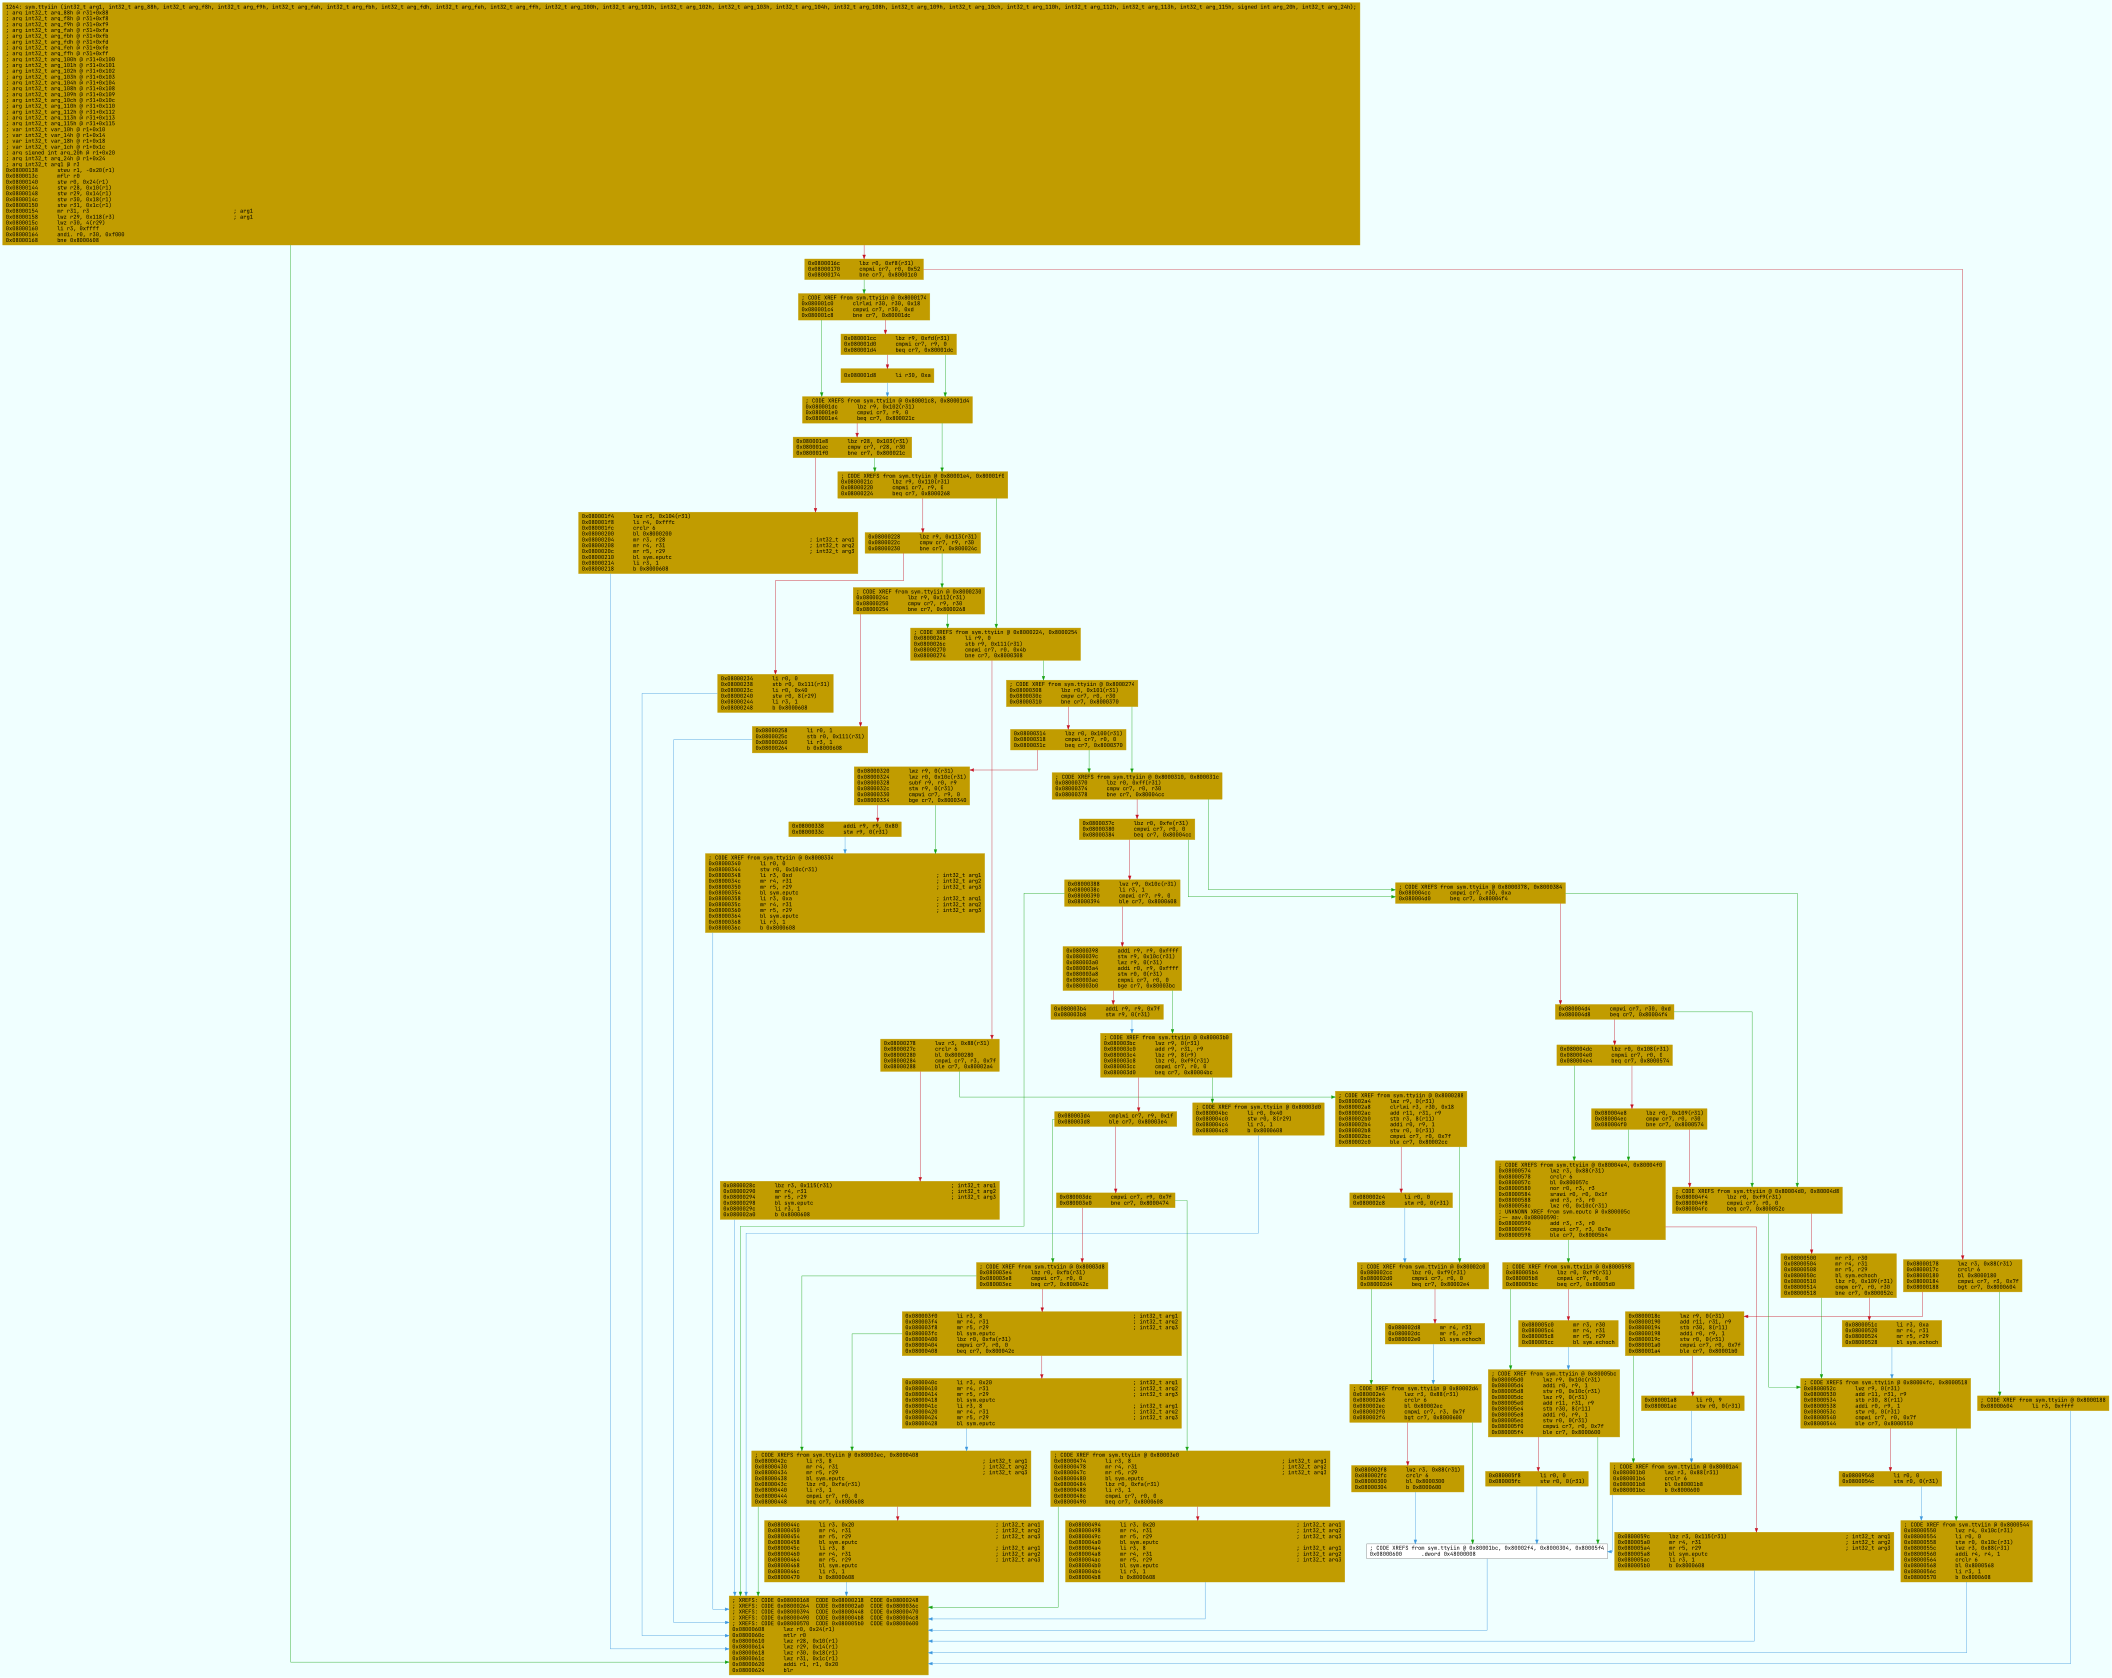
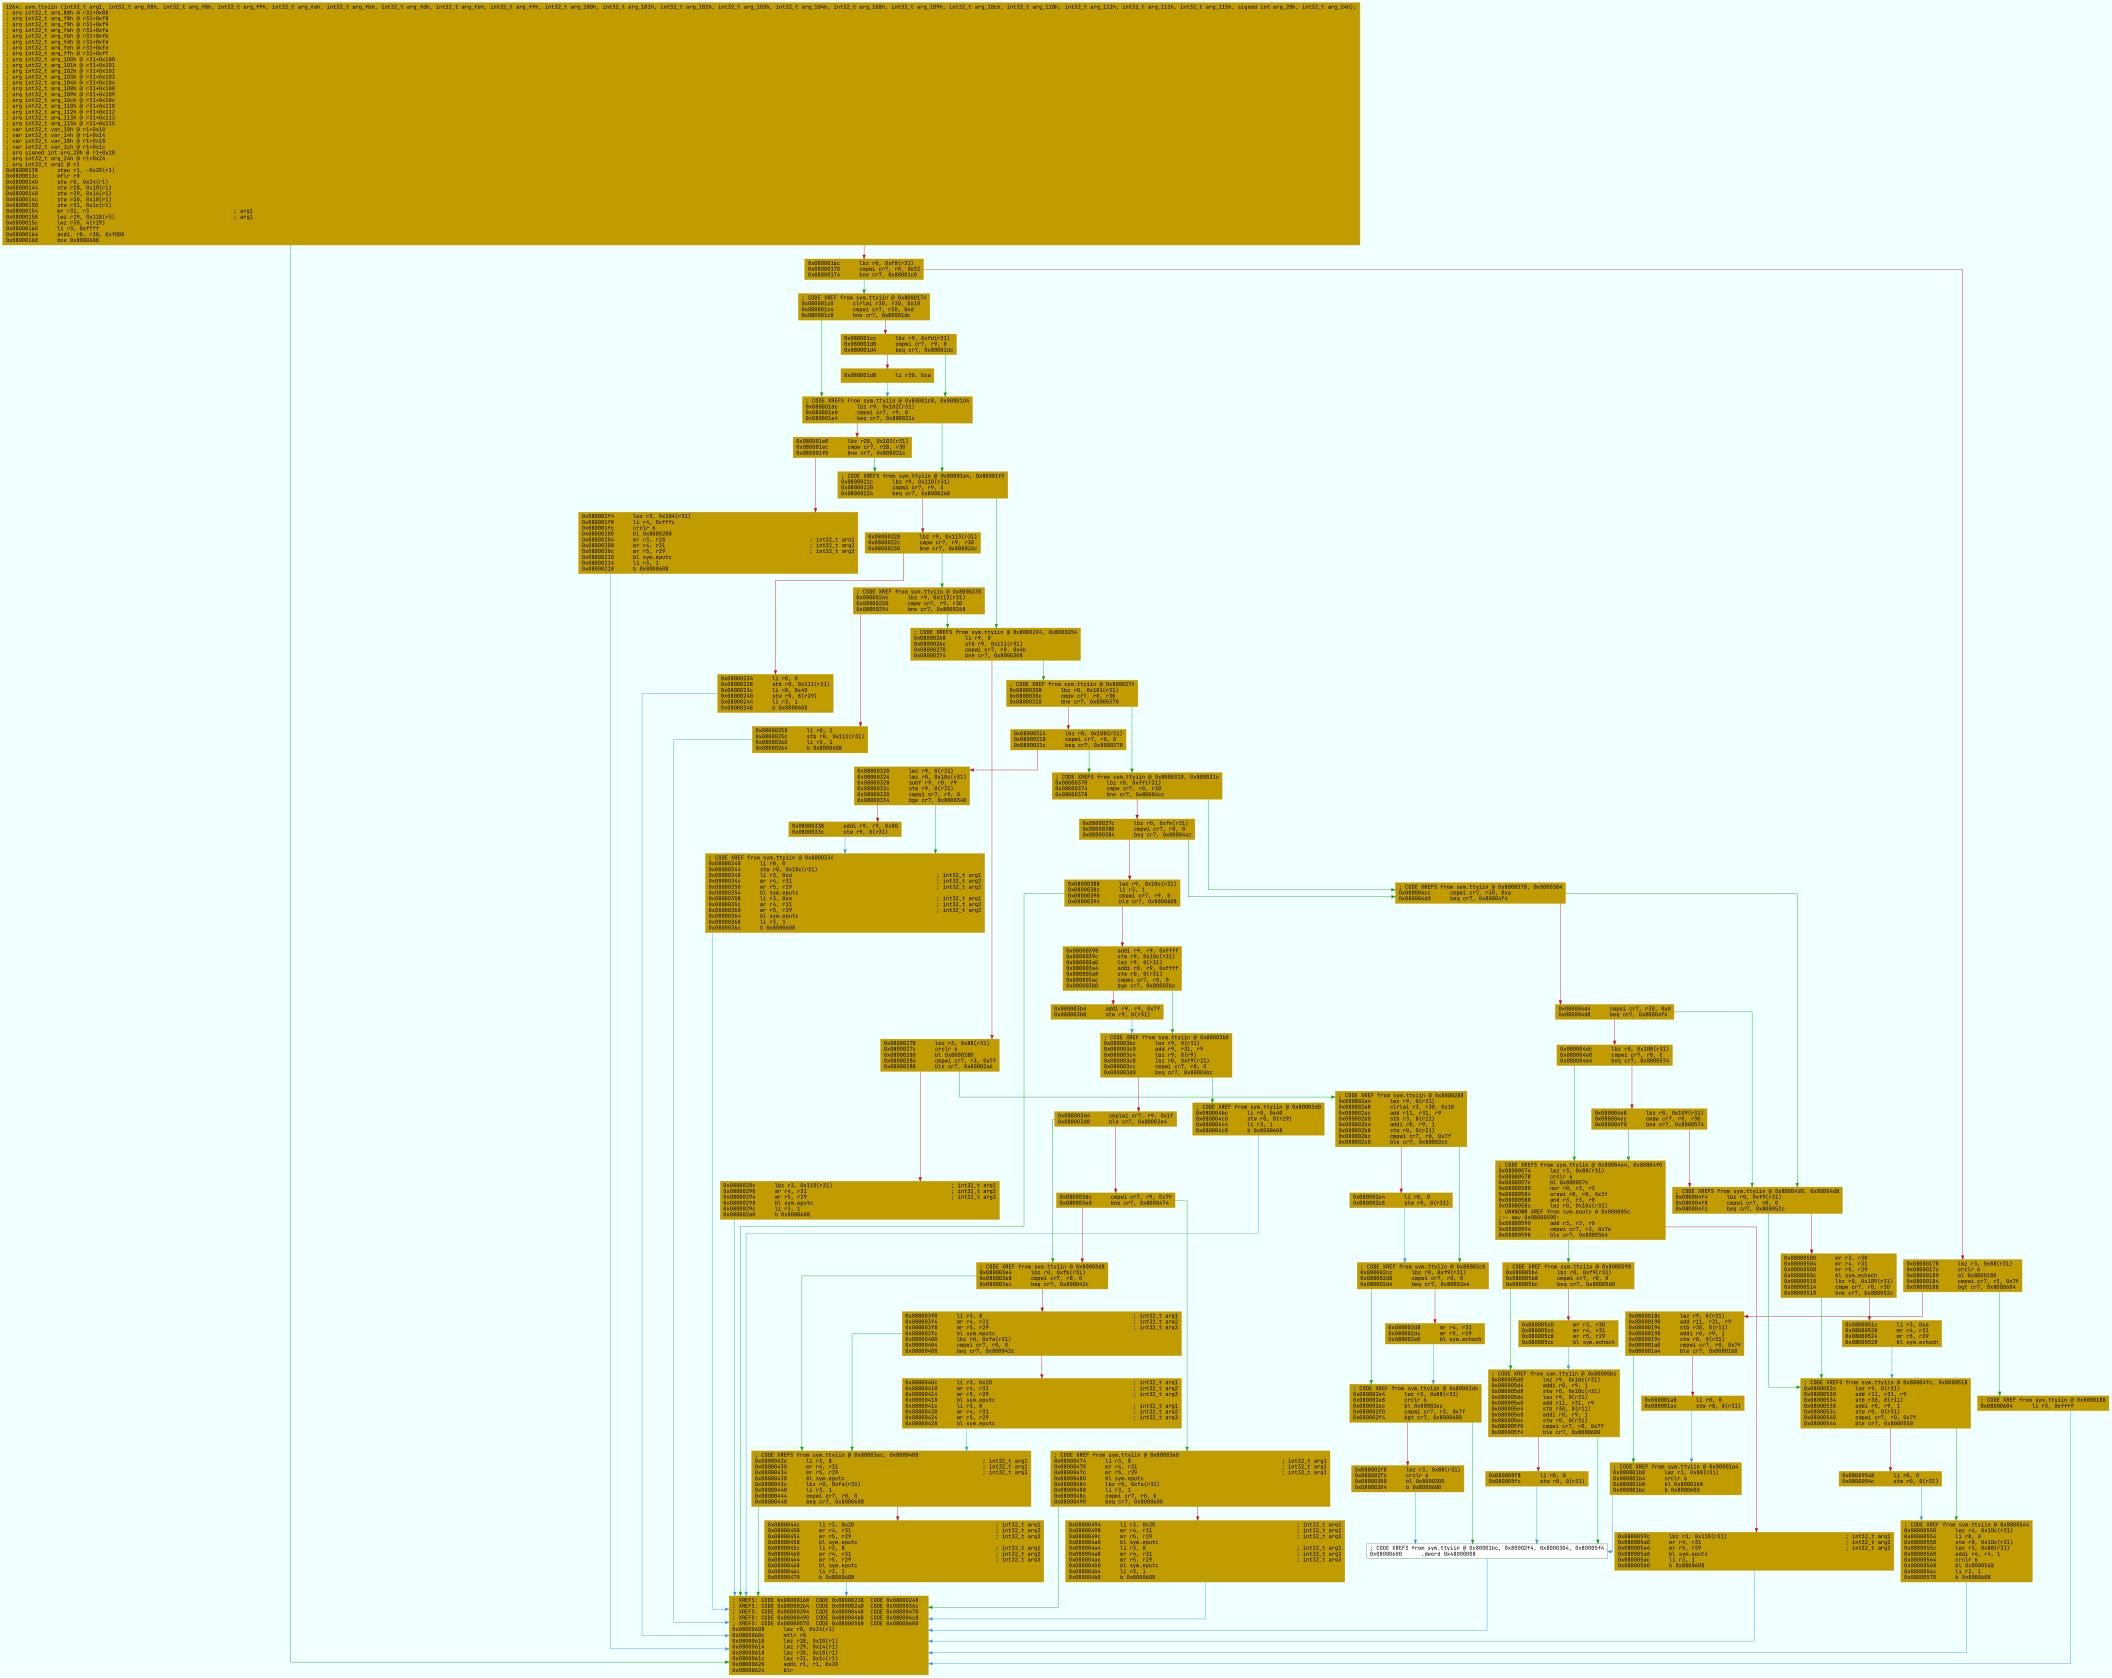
(1693, 1403) -> (1693, 1403)
